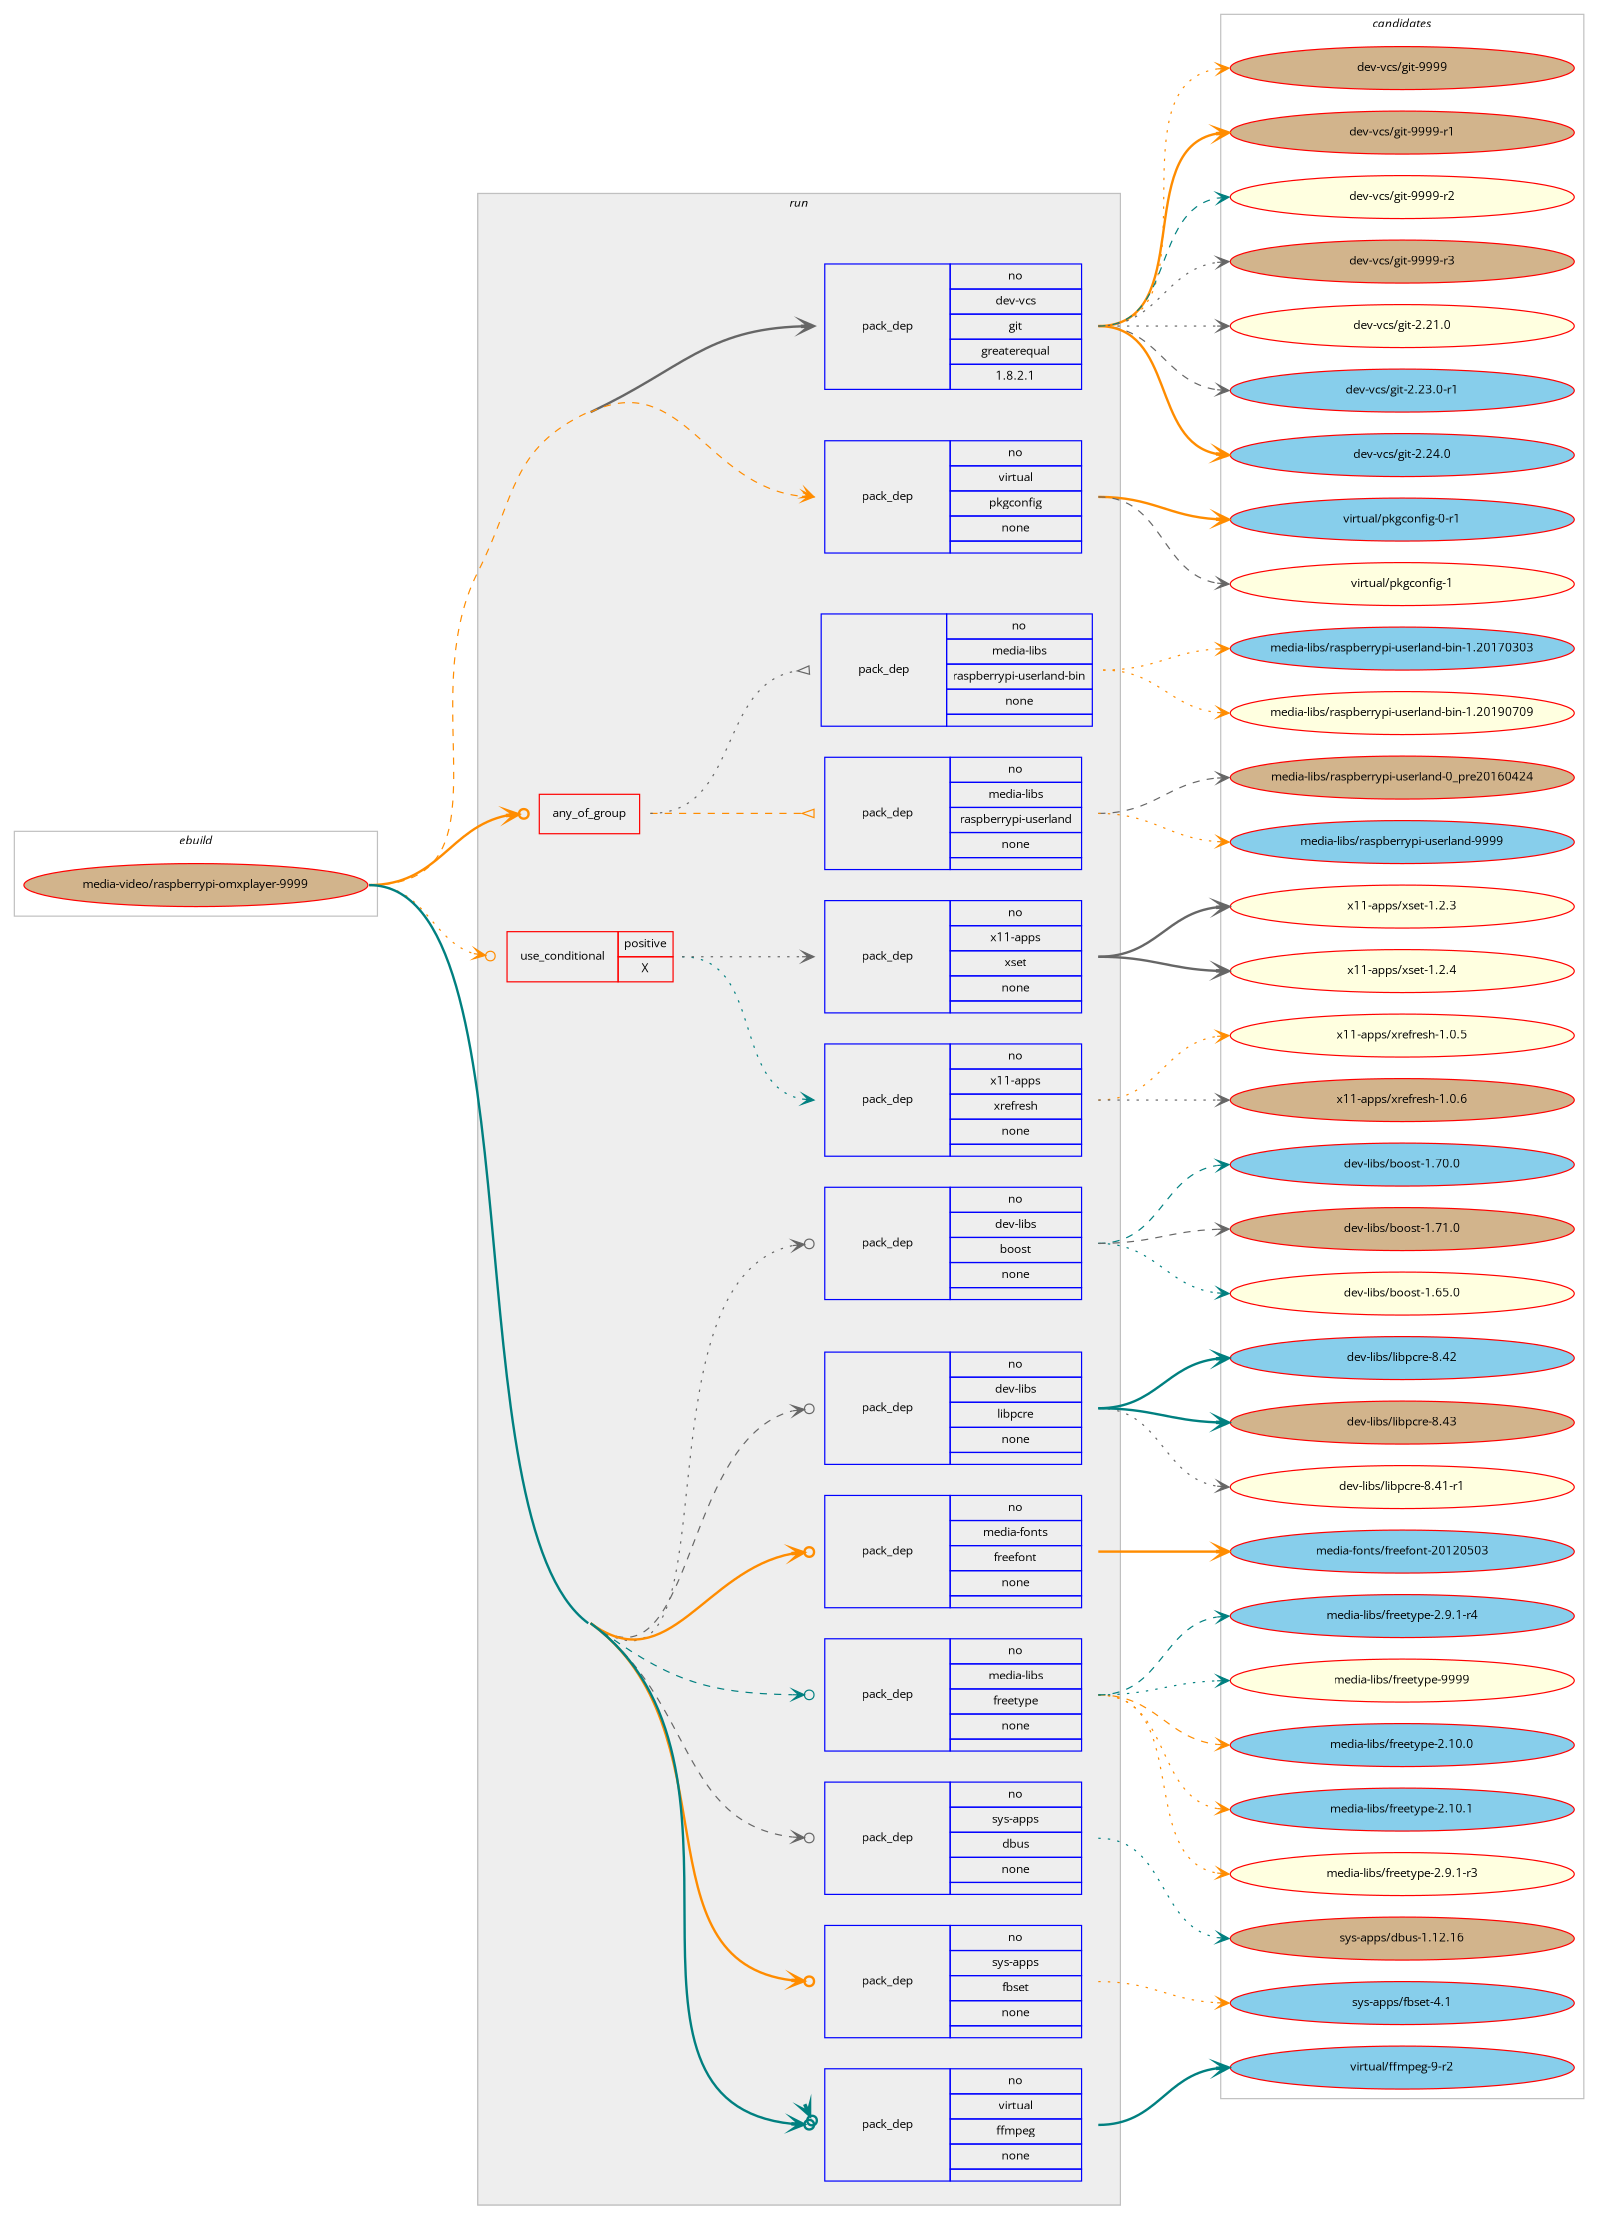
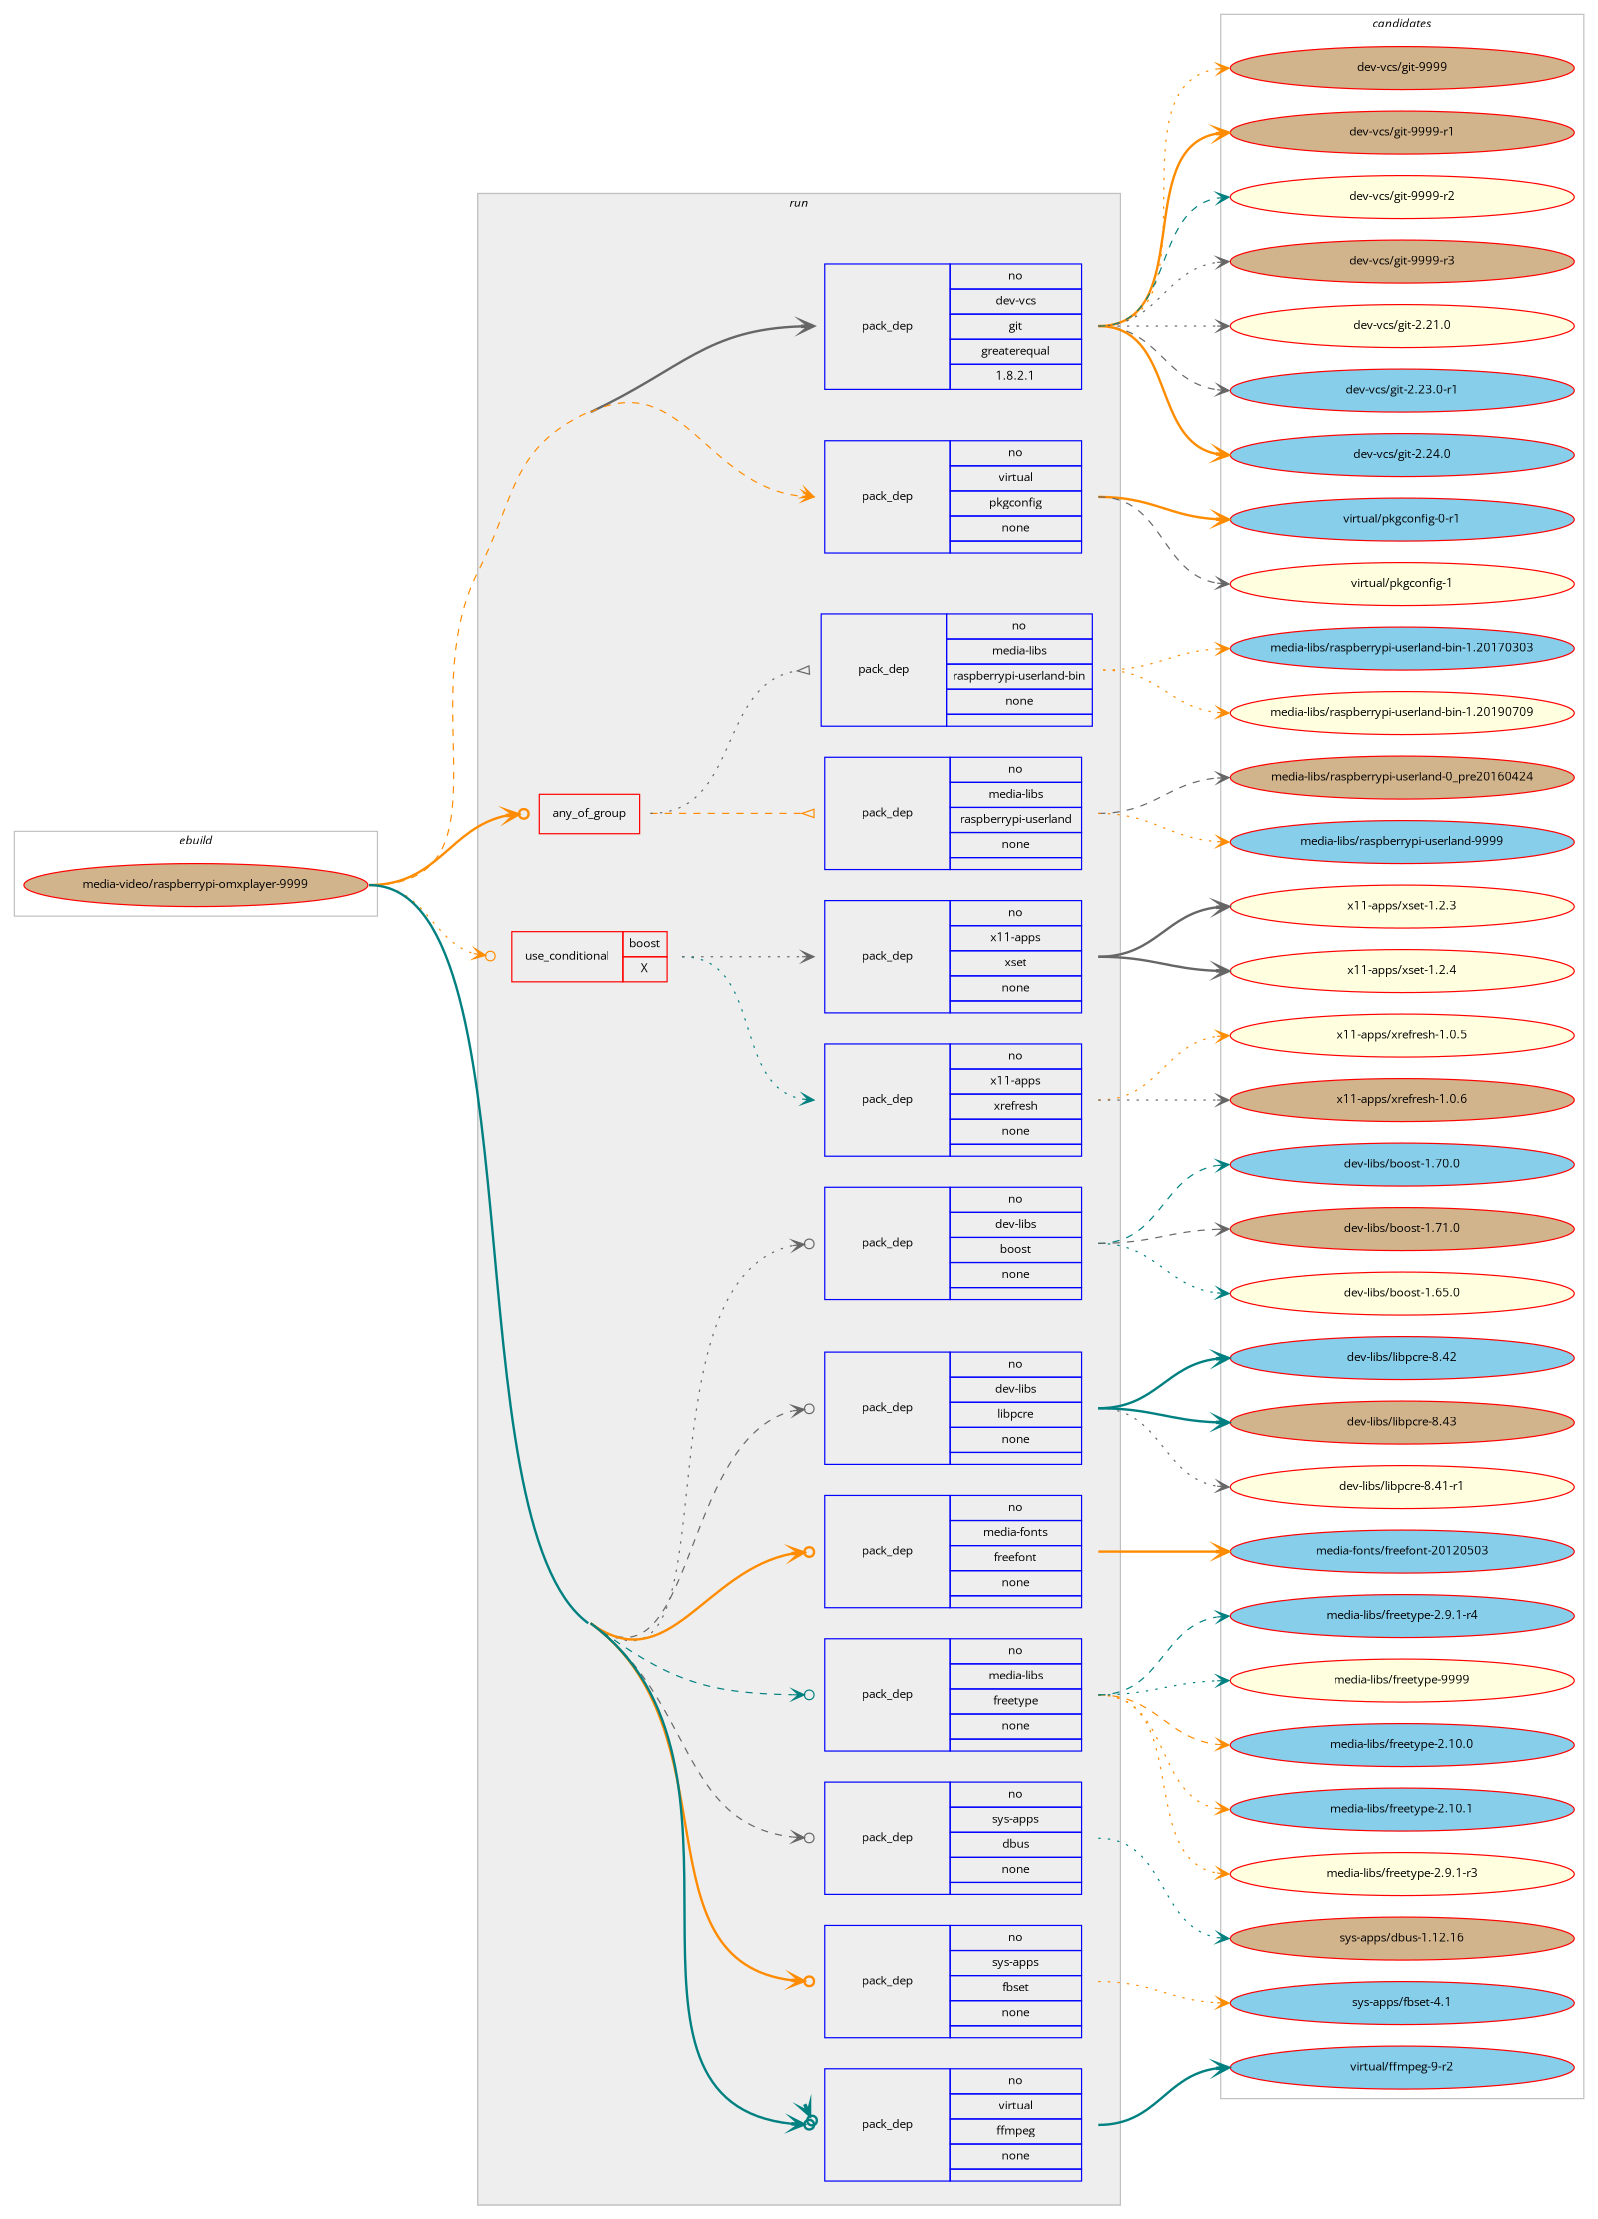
(646, 944) -> (645, 944)
